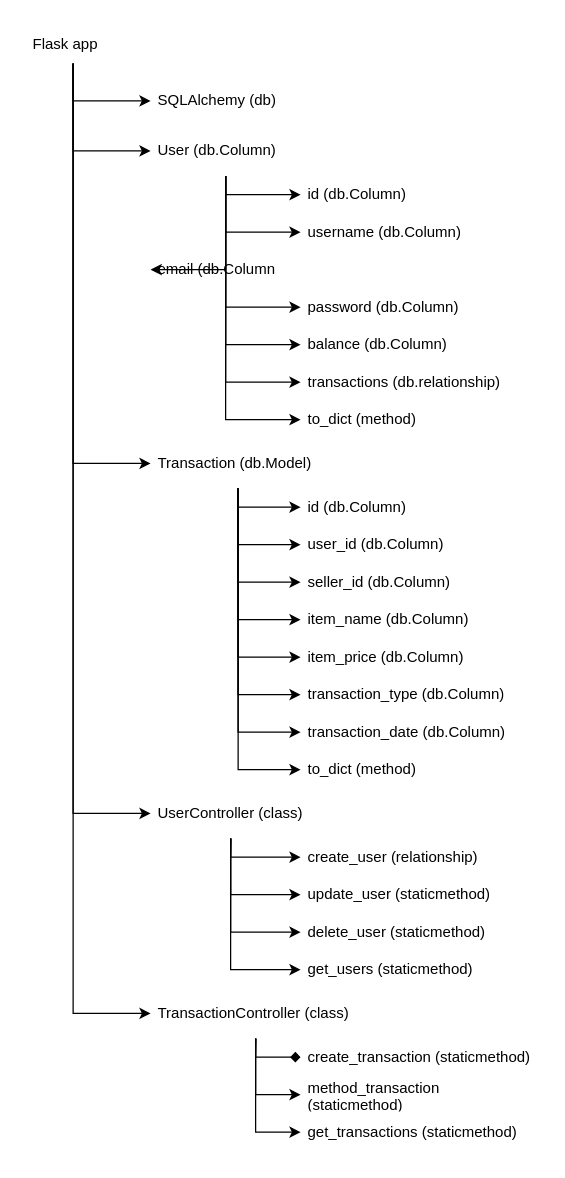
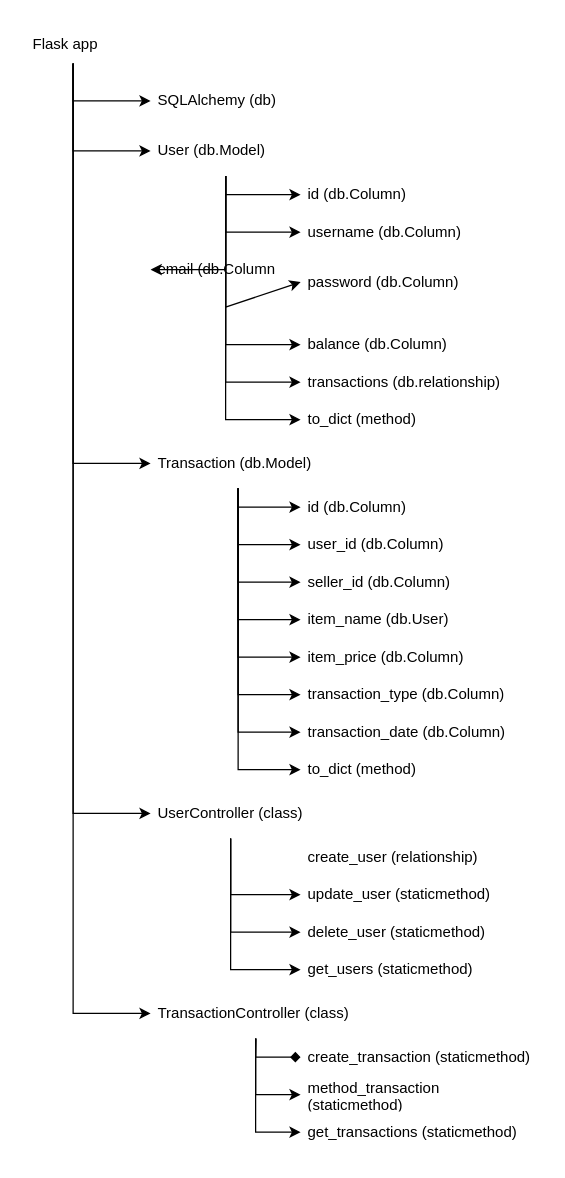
(219, 151) -> (215, 151)
(385, 307) -> (385, 282)
(389, 619) -> (382, 619)
(263, 857) -> none
